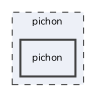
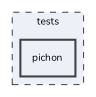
(48, 22) -> (48, 22)
